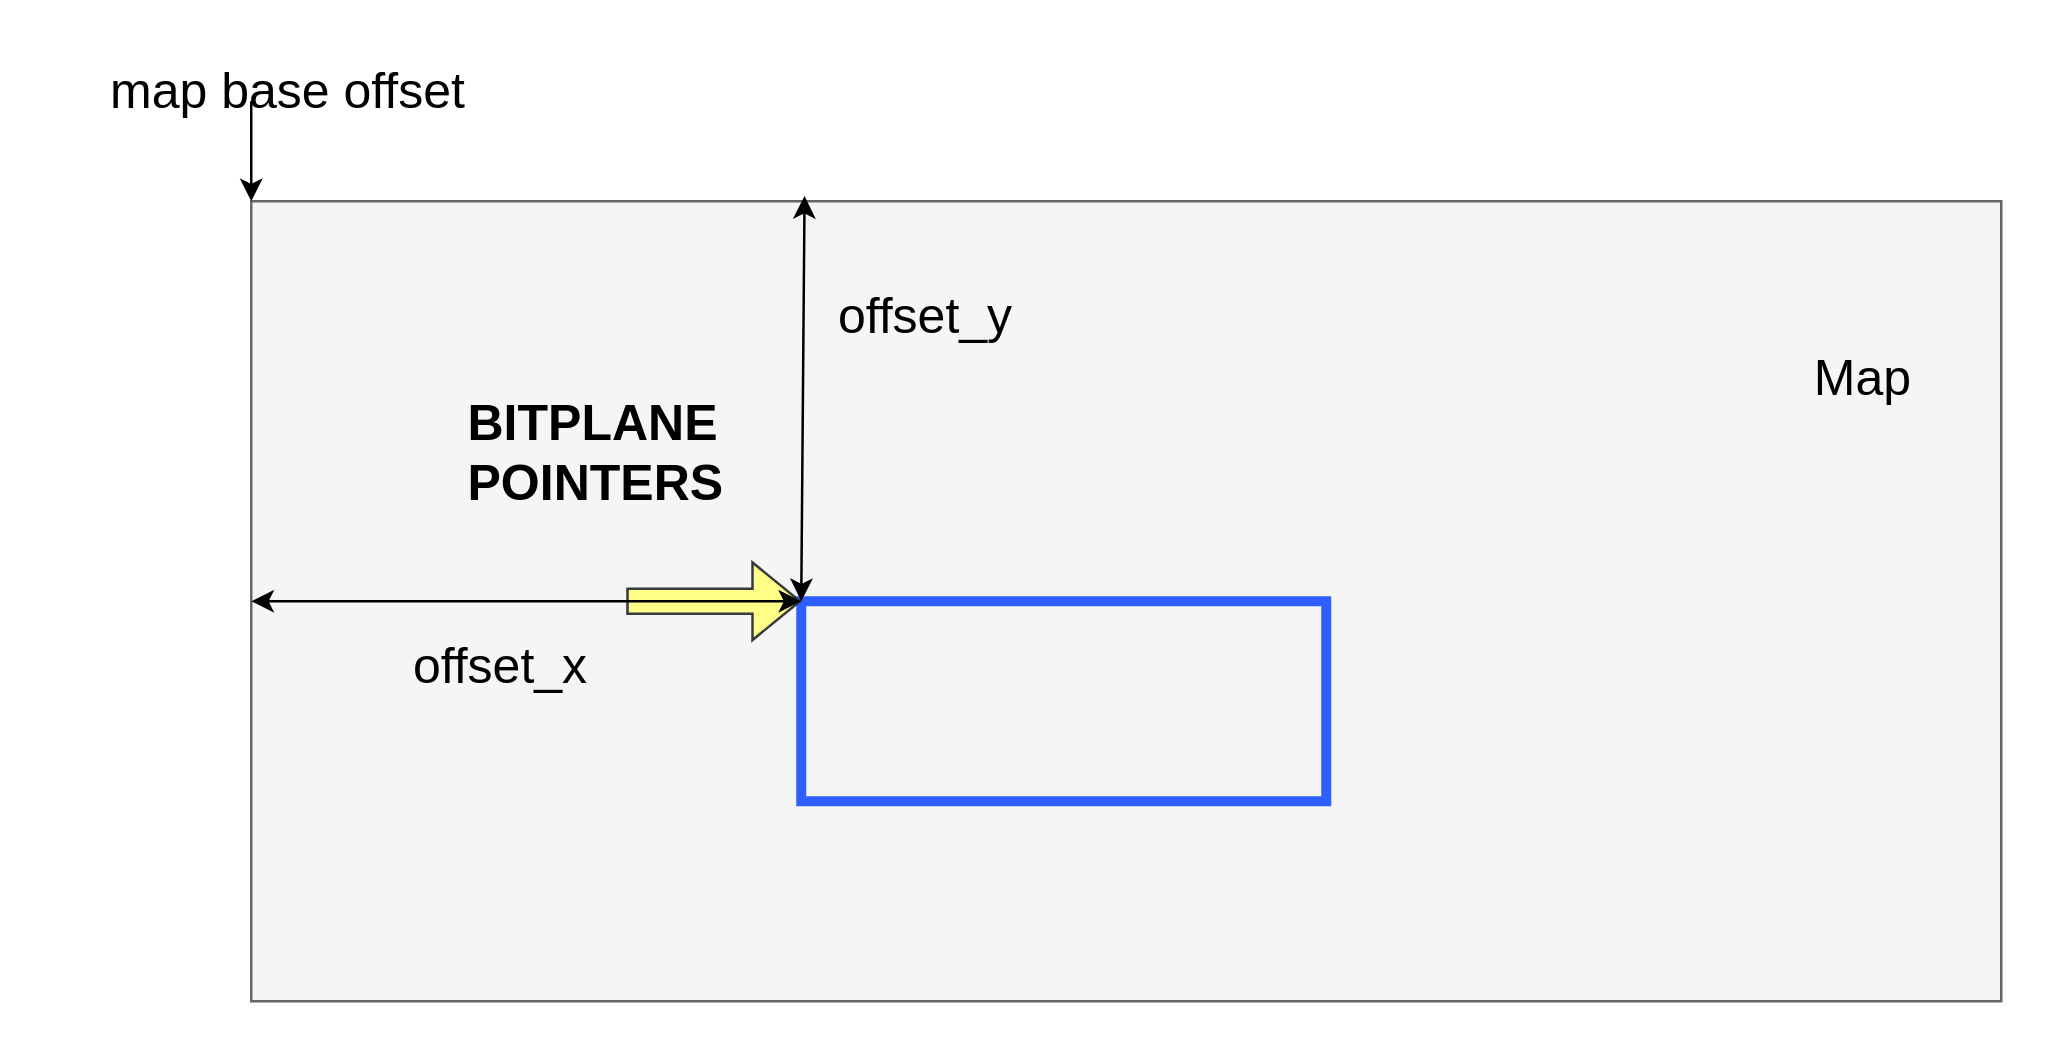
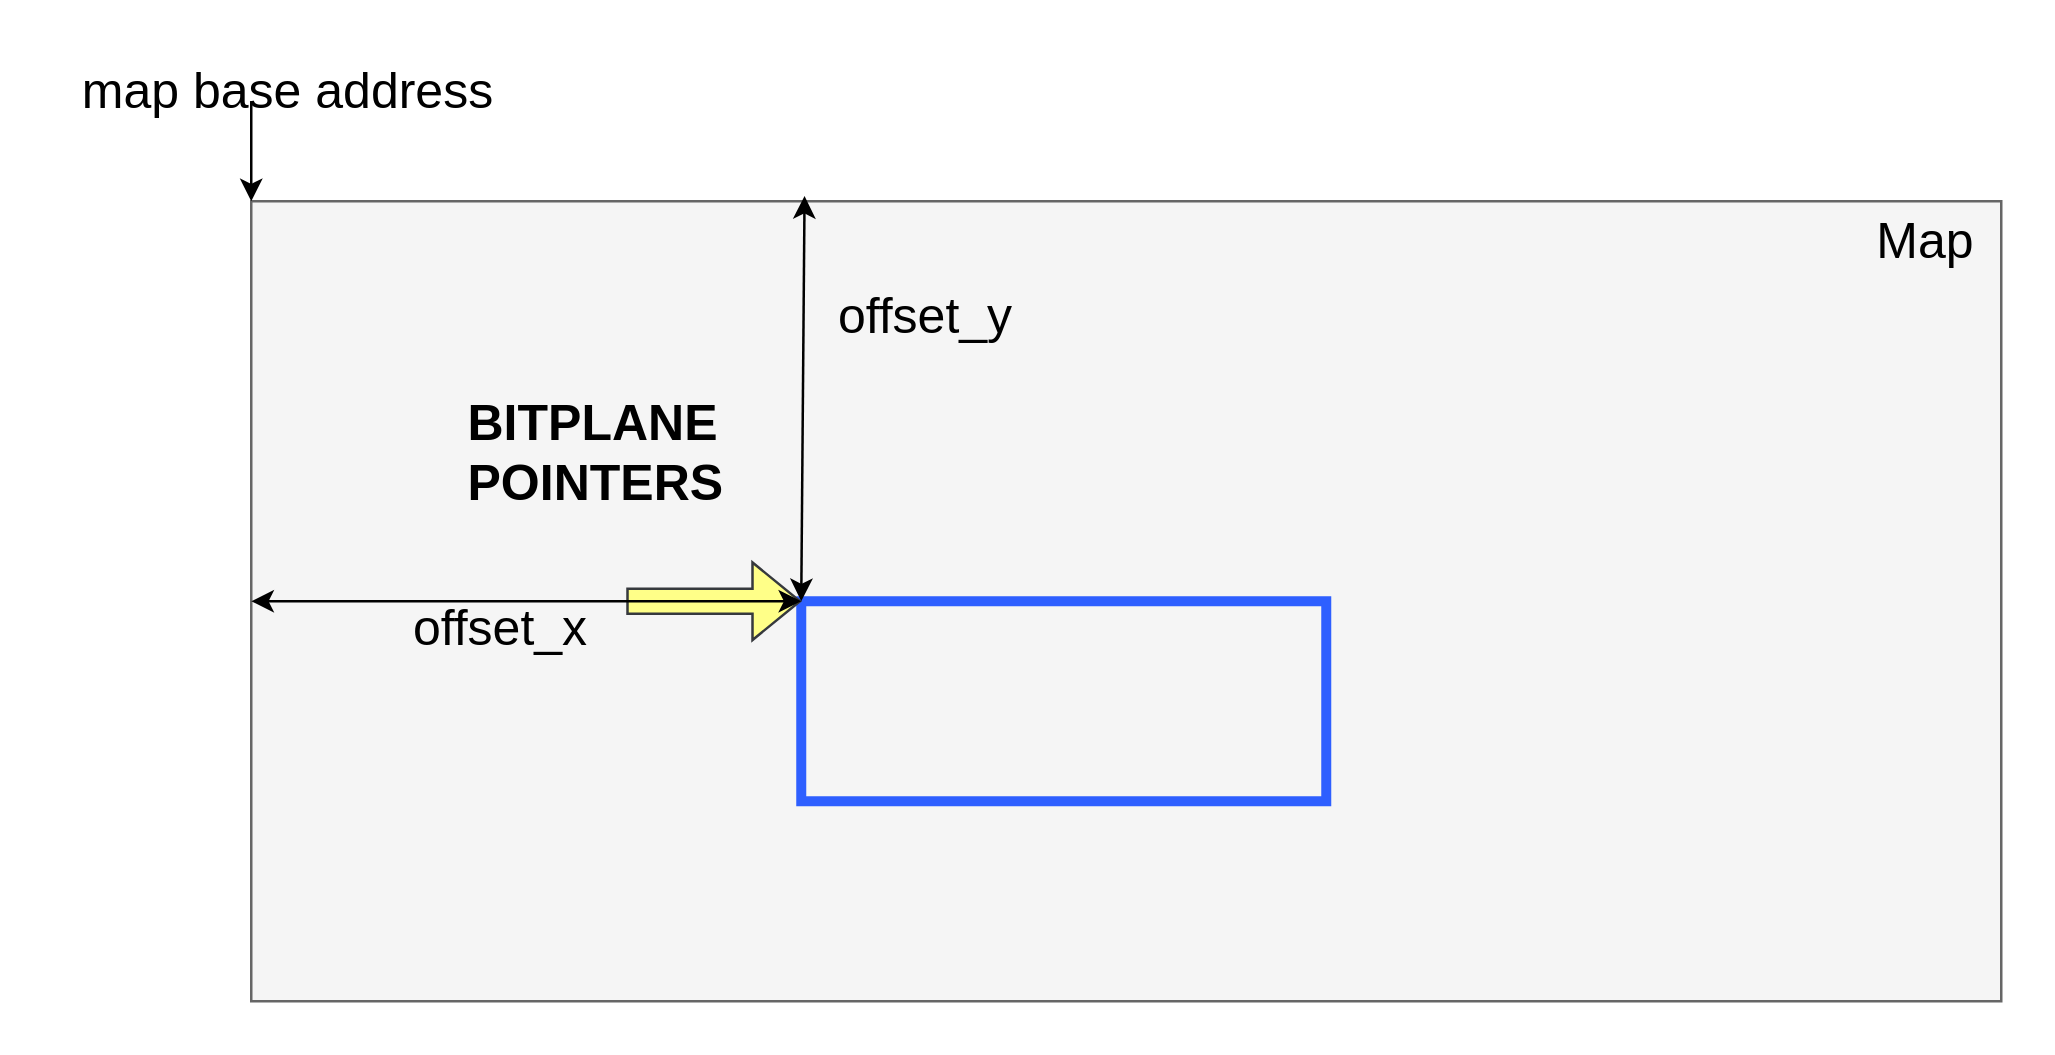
(289, 89) -> (289, 89)
(1864, 376) -> (1926, 239)
(501, 664) -> (501, 626)
